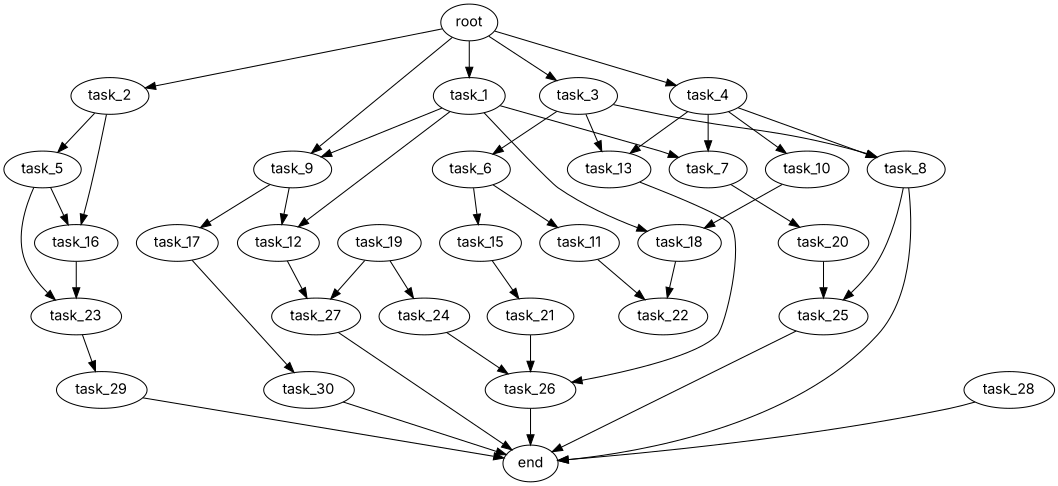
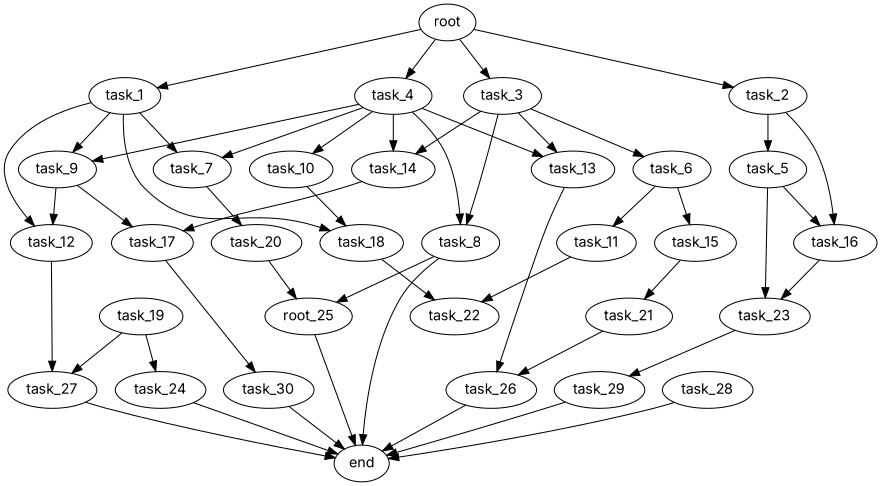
(386, 92) -> (231, 132)
none -> (393, 169)
(824, 316) -> (309, 316)
(473, 350) -> (261, 427)
